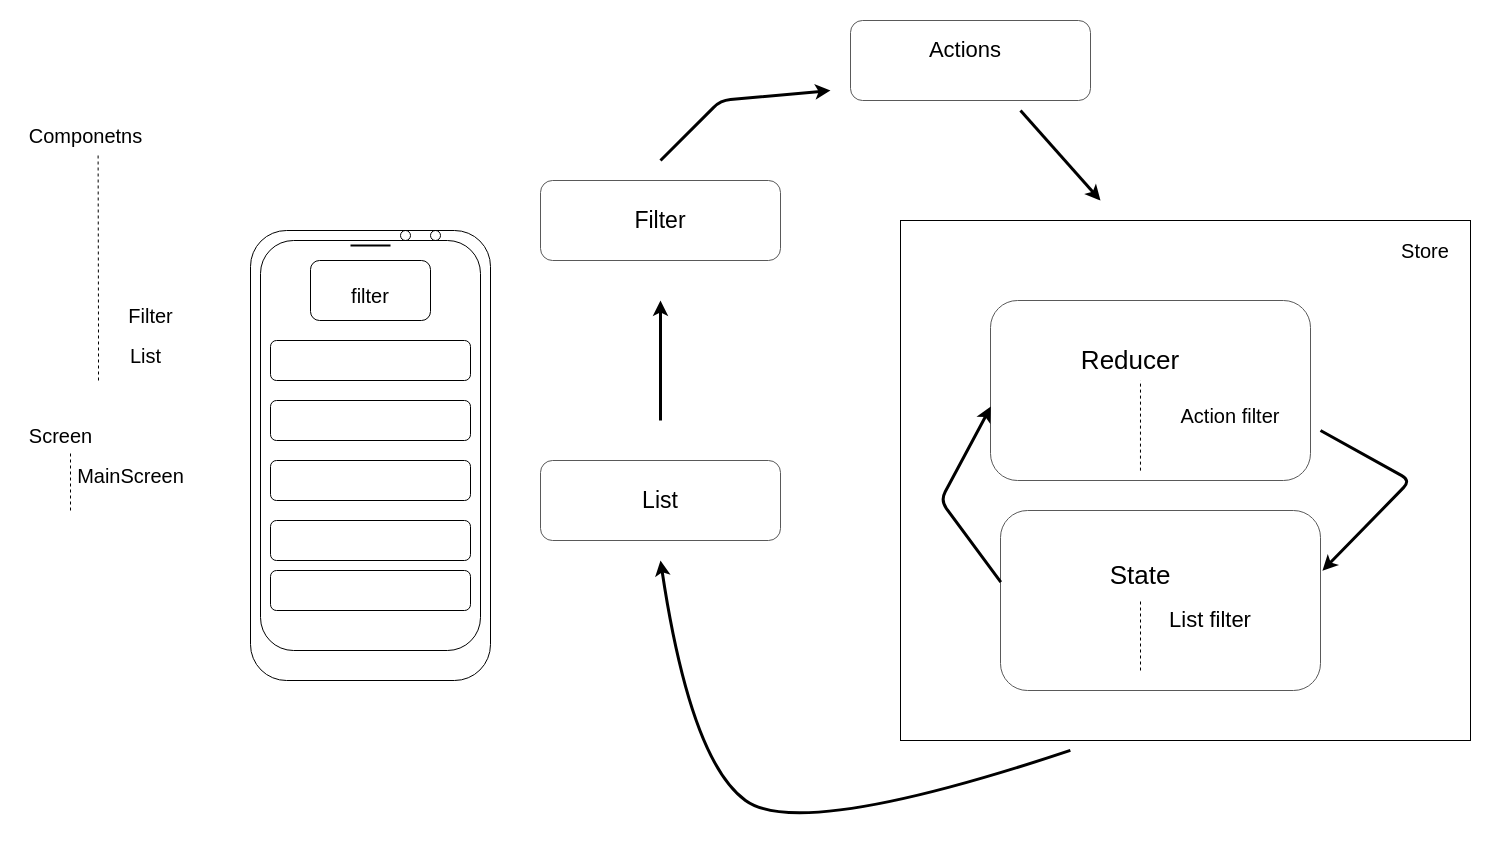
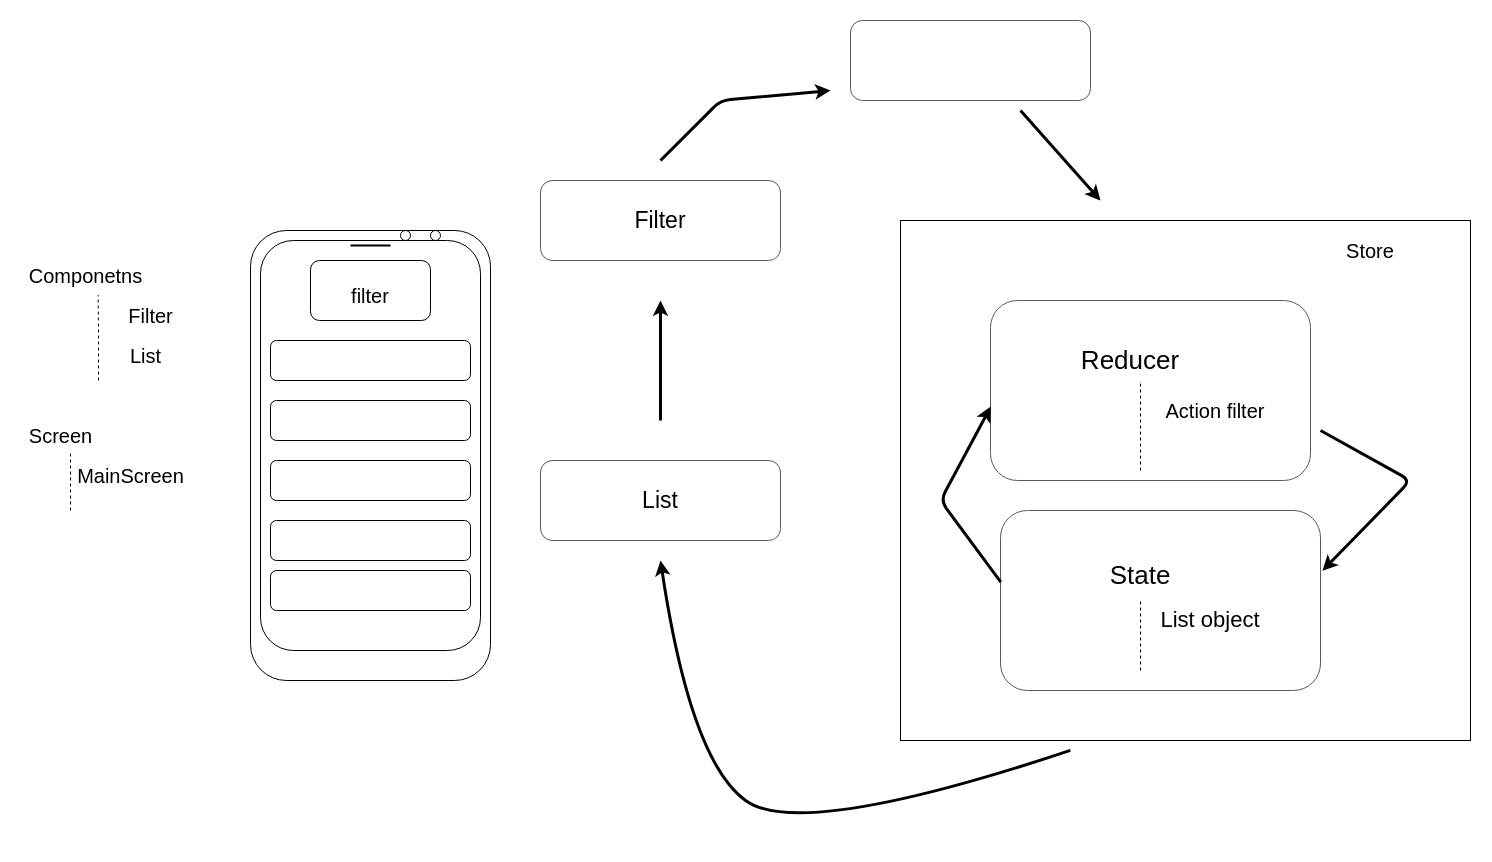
(966, 51) -> none
(86, 136) -> (86, 276)
(1426, 251) -> (1371, 251)
(1231, 416) -> (1216, 411)
(1211, 621) -> (1211, 621)
